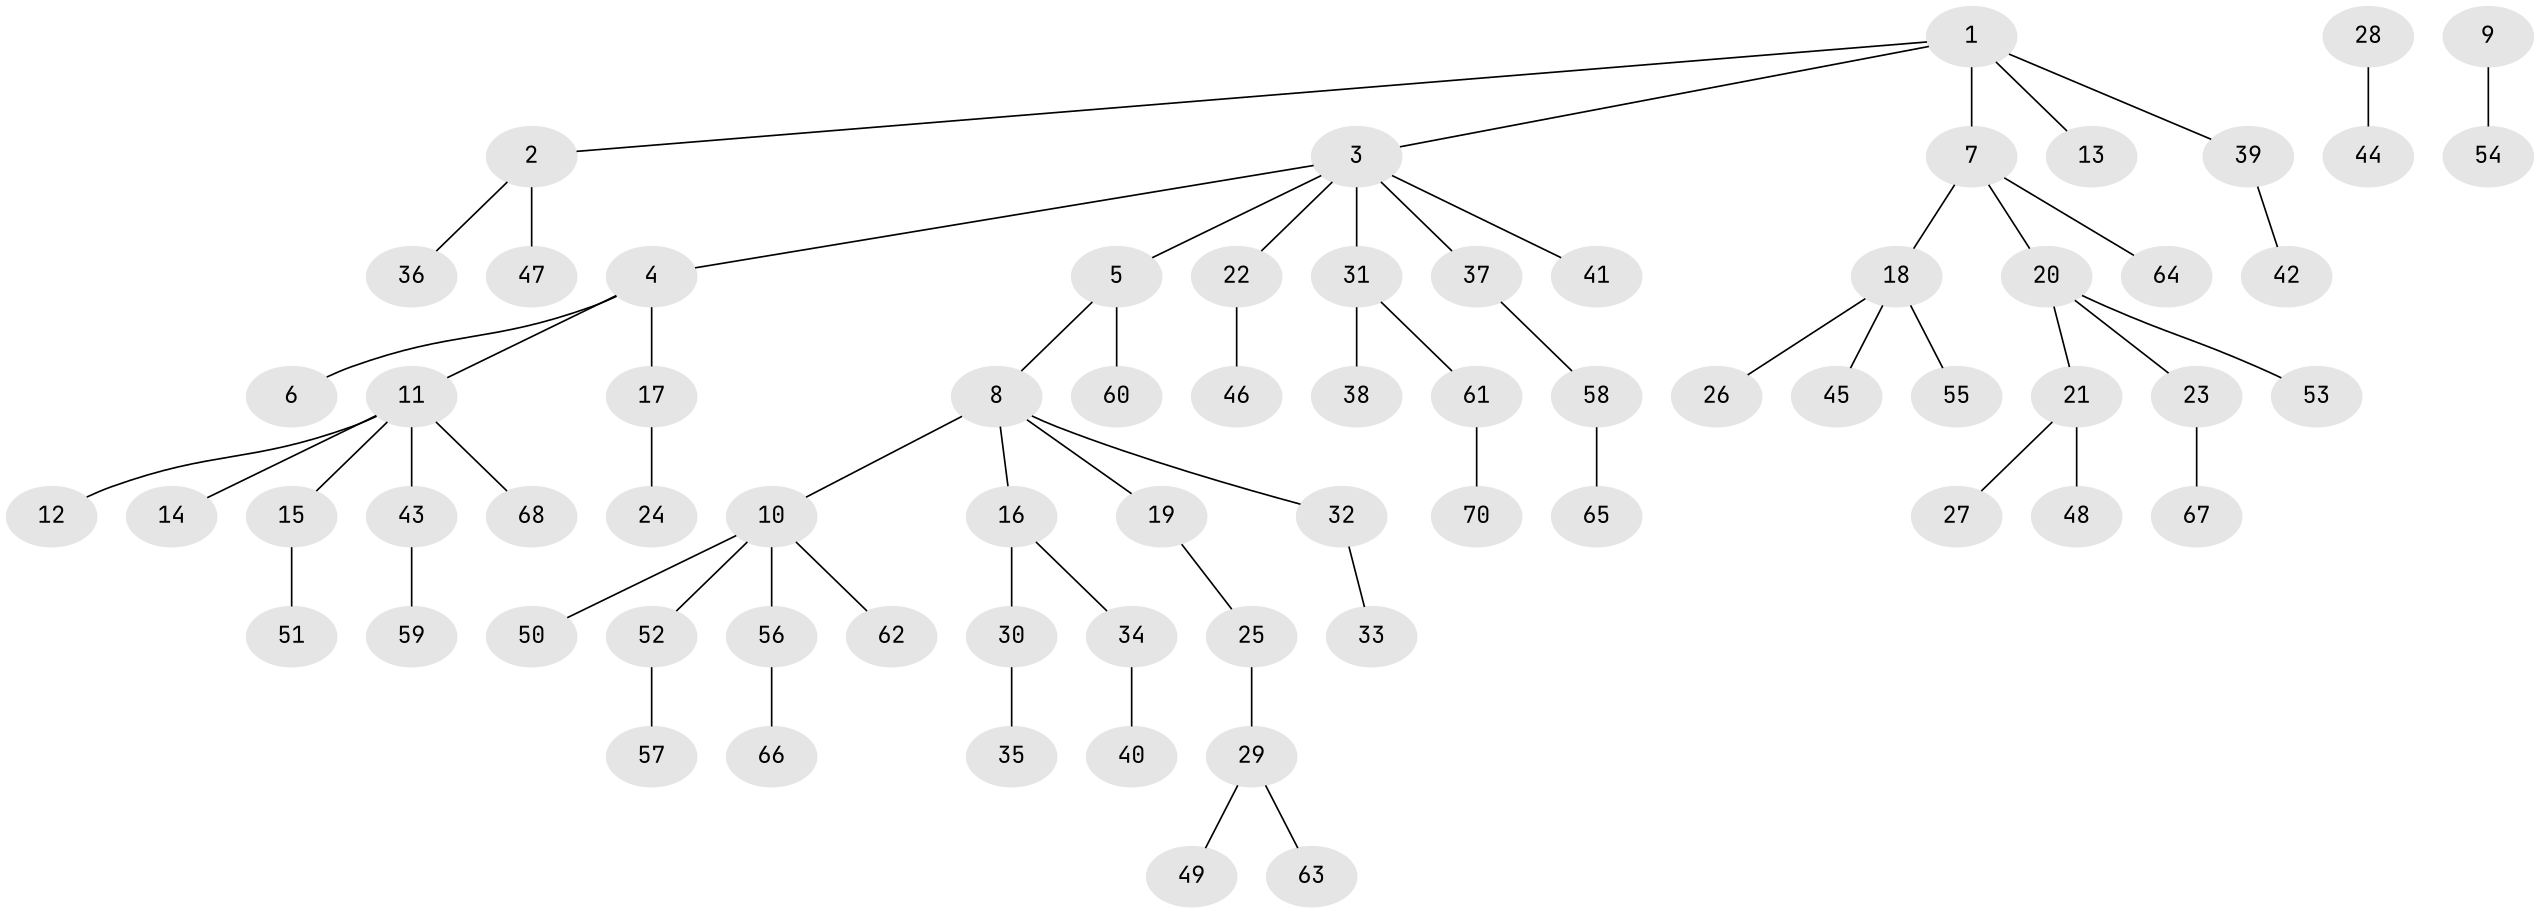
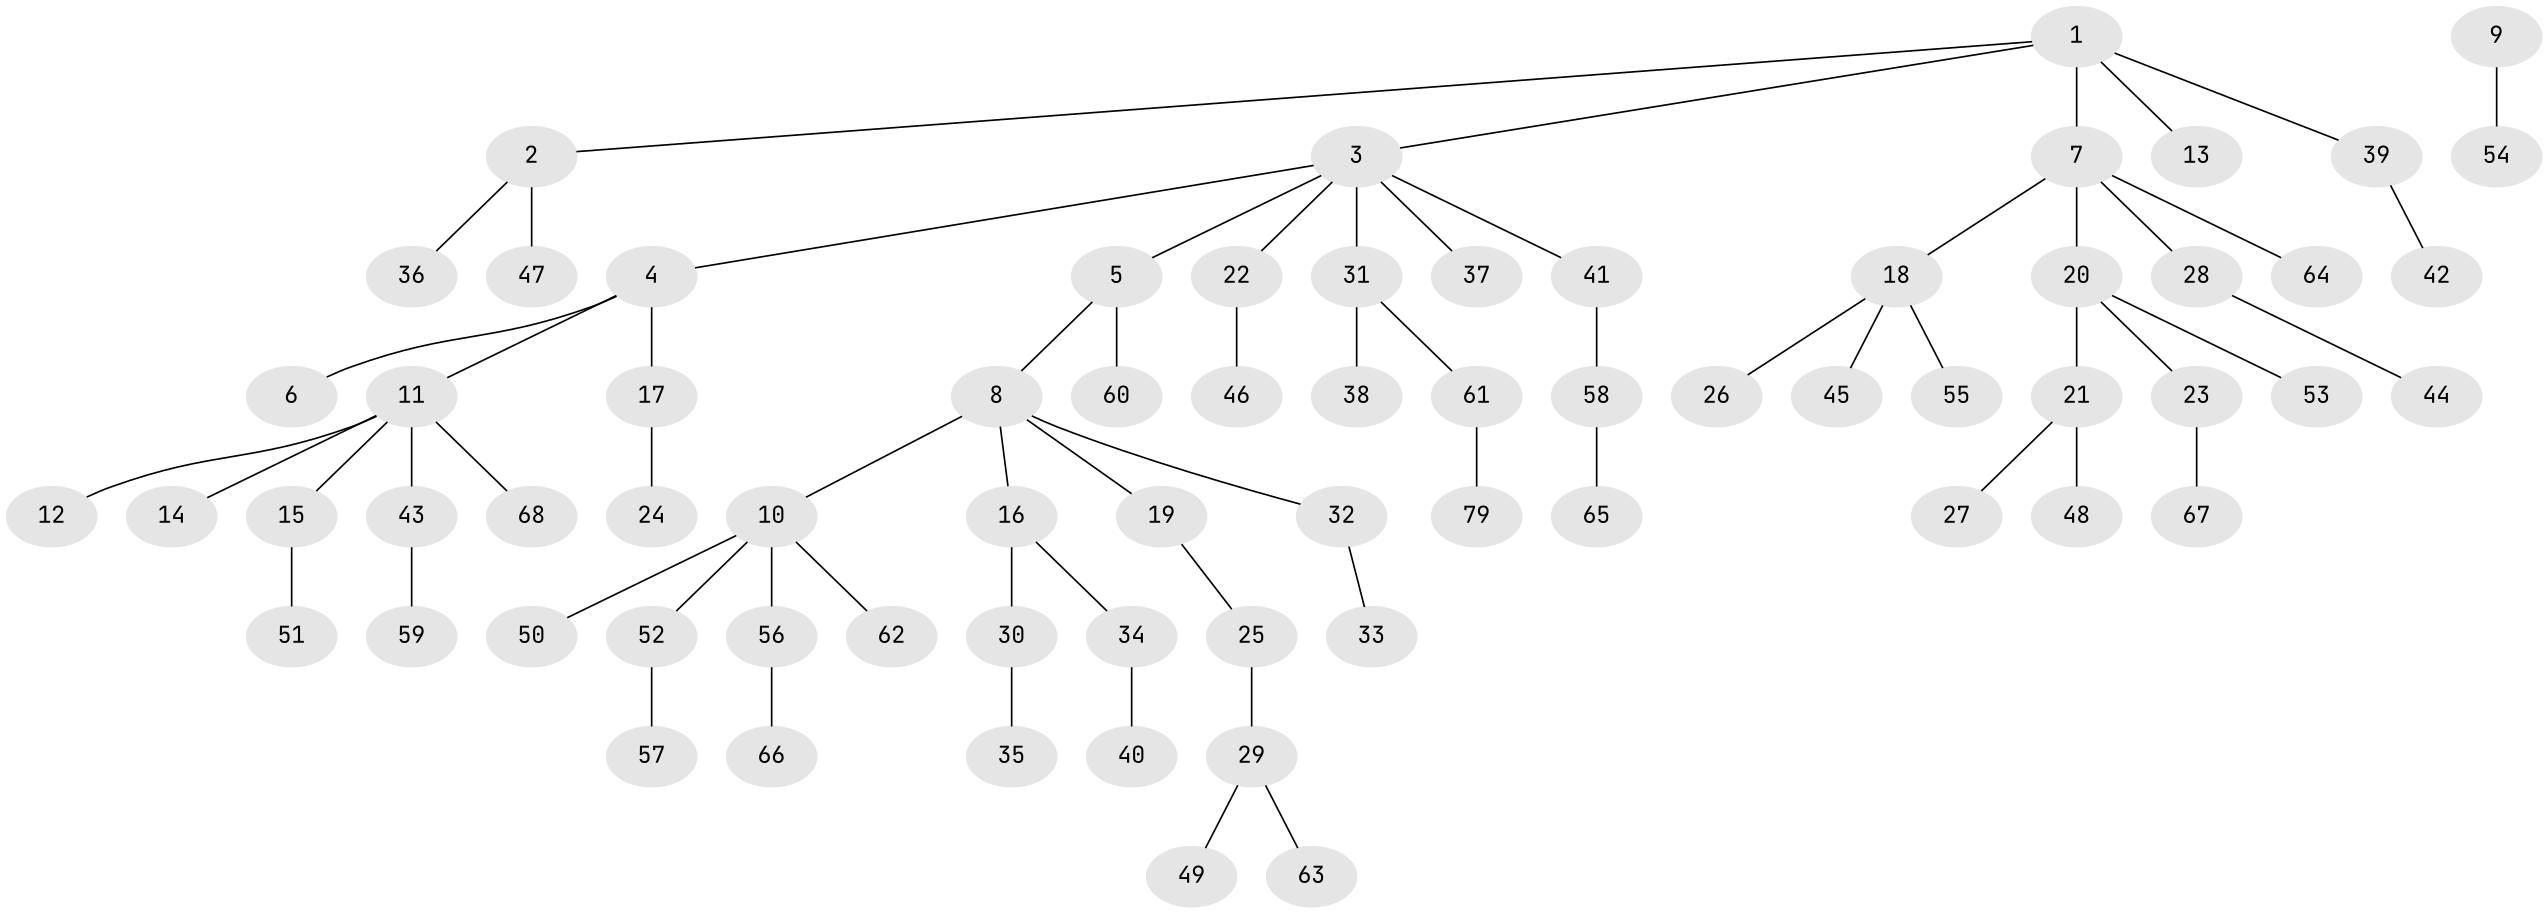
none -> (2136, 217)
(1536, 336) -> (1597, 337)
(1477, 517) -> (1477, 517)
